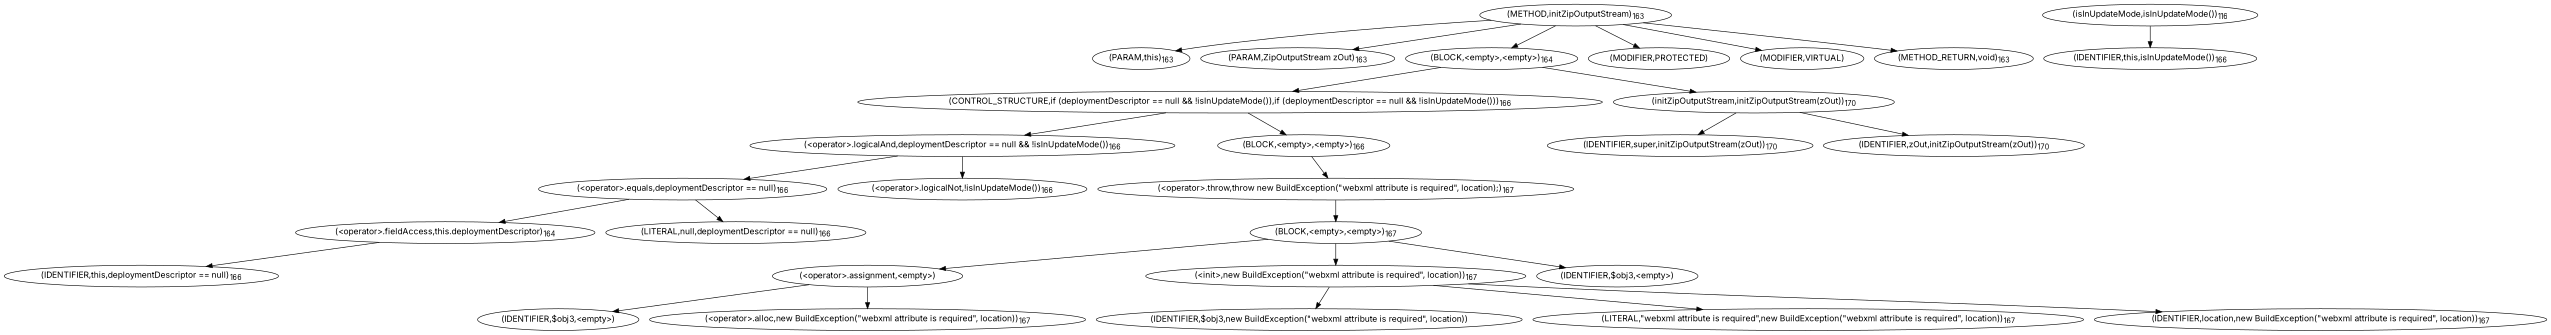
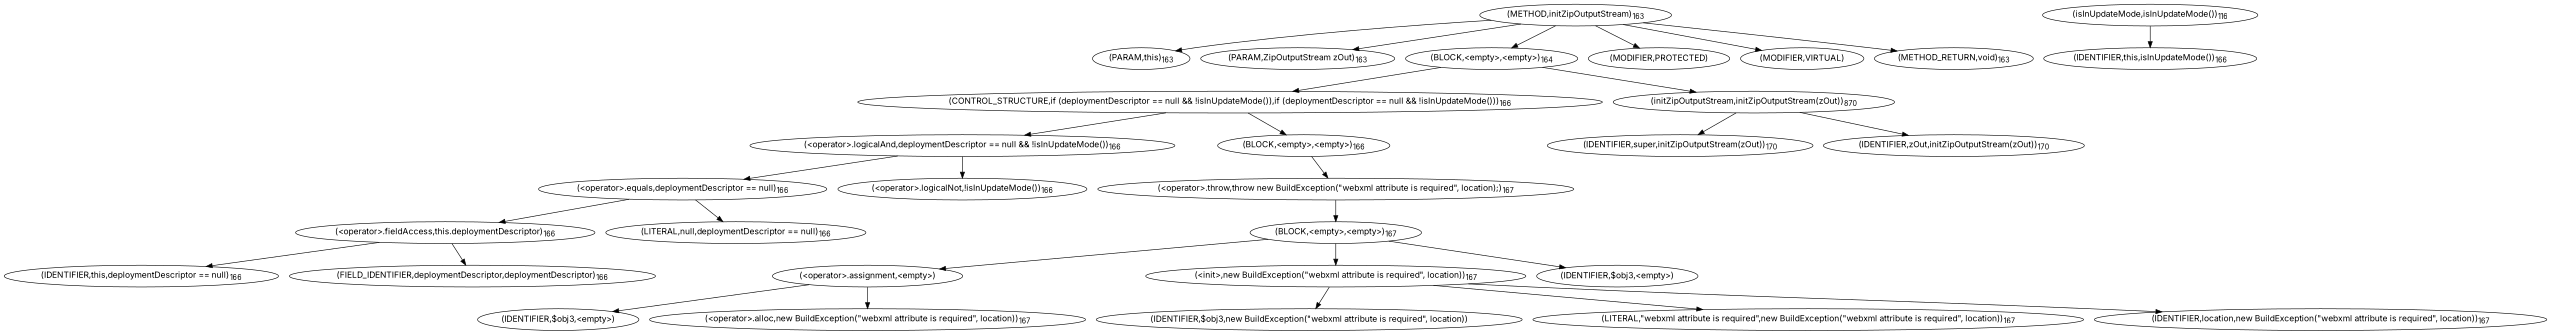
(1851, 101) -> (1851, 101)
(549, 232) -> (549, 232)
none -> (472, 276)
